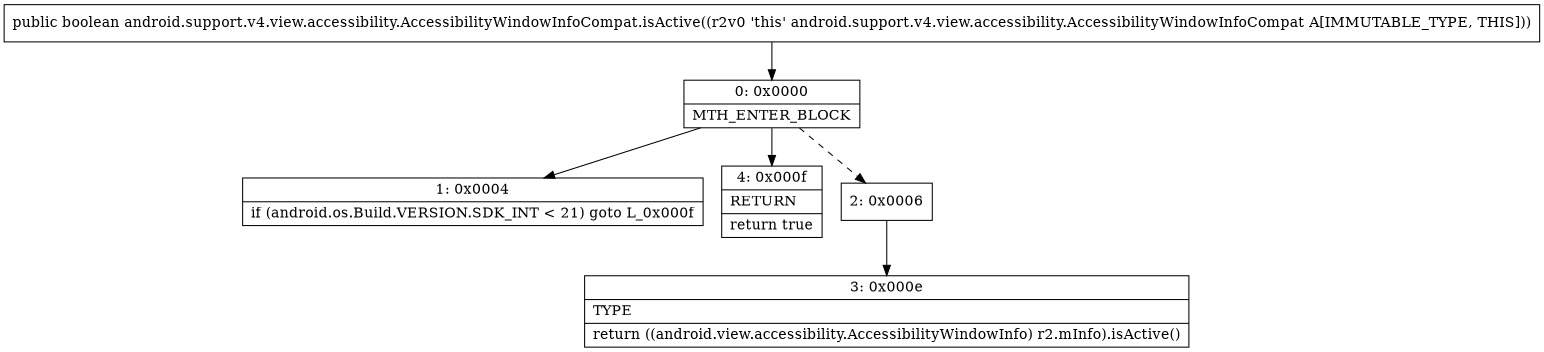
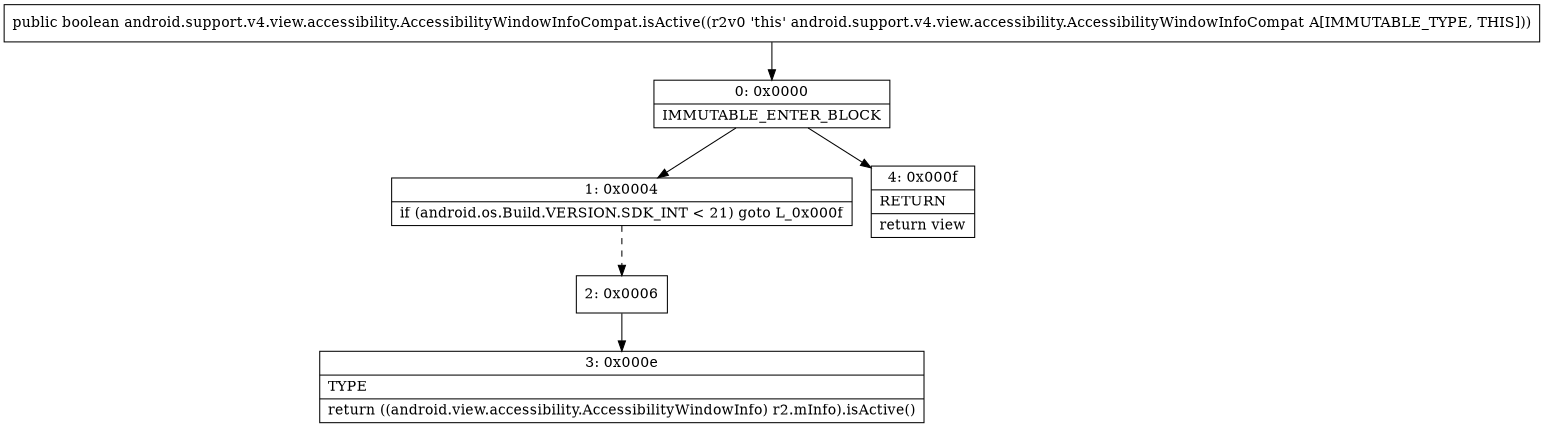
(772, 115) -> (772, 115)
(828, 152) -> (622, 245)
(772, 225) -> (923, 225)
